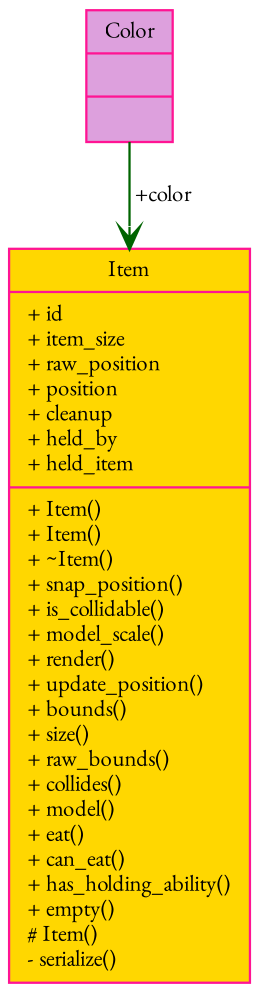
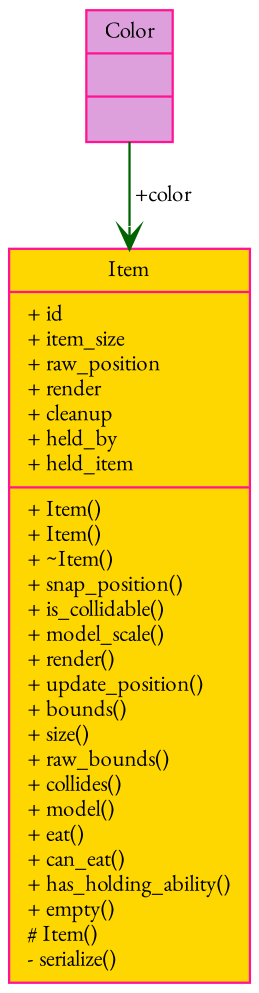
(73, 389) -> (65, 389)
